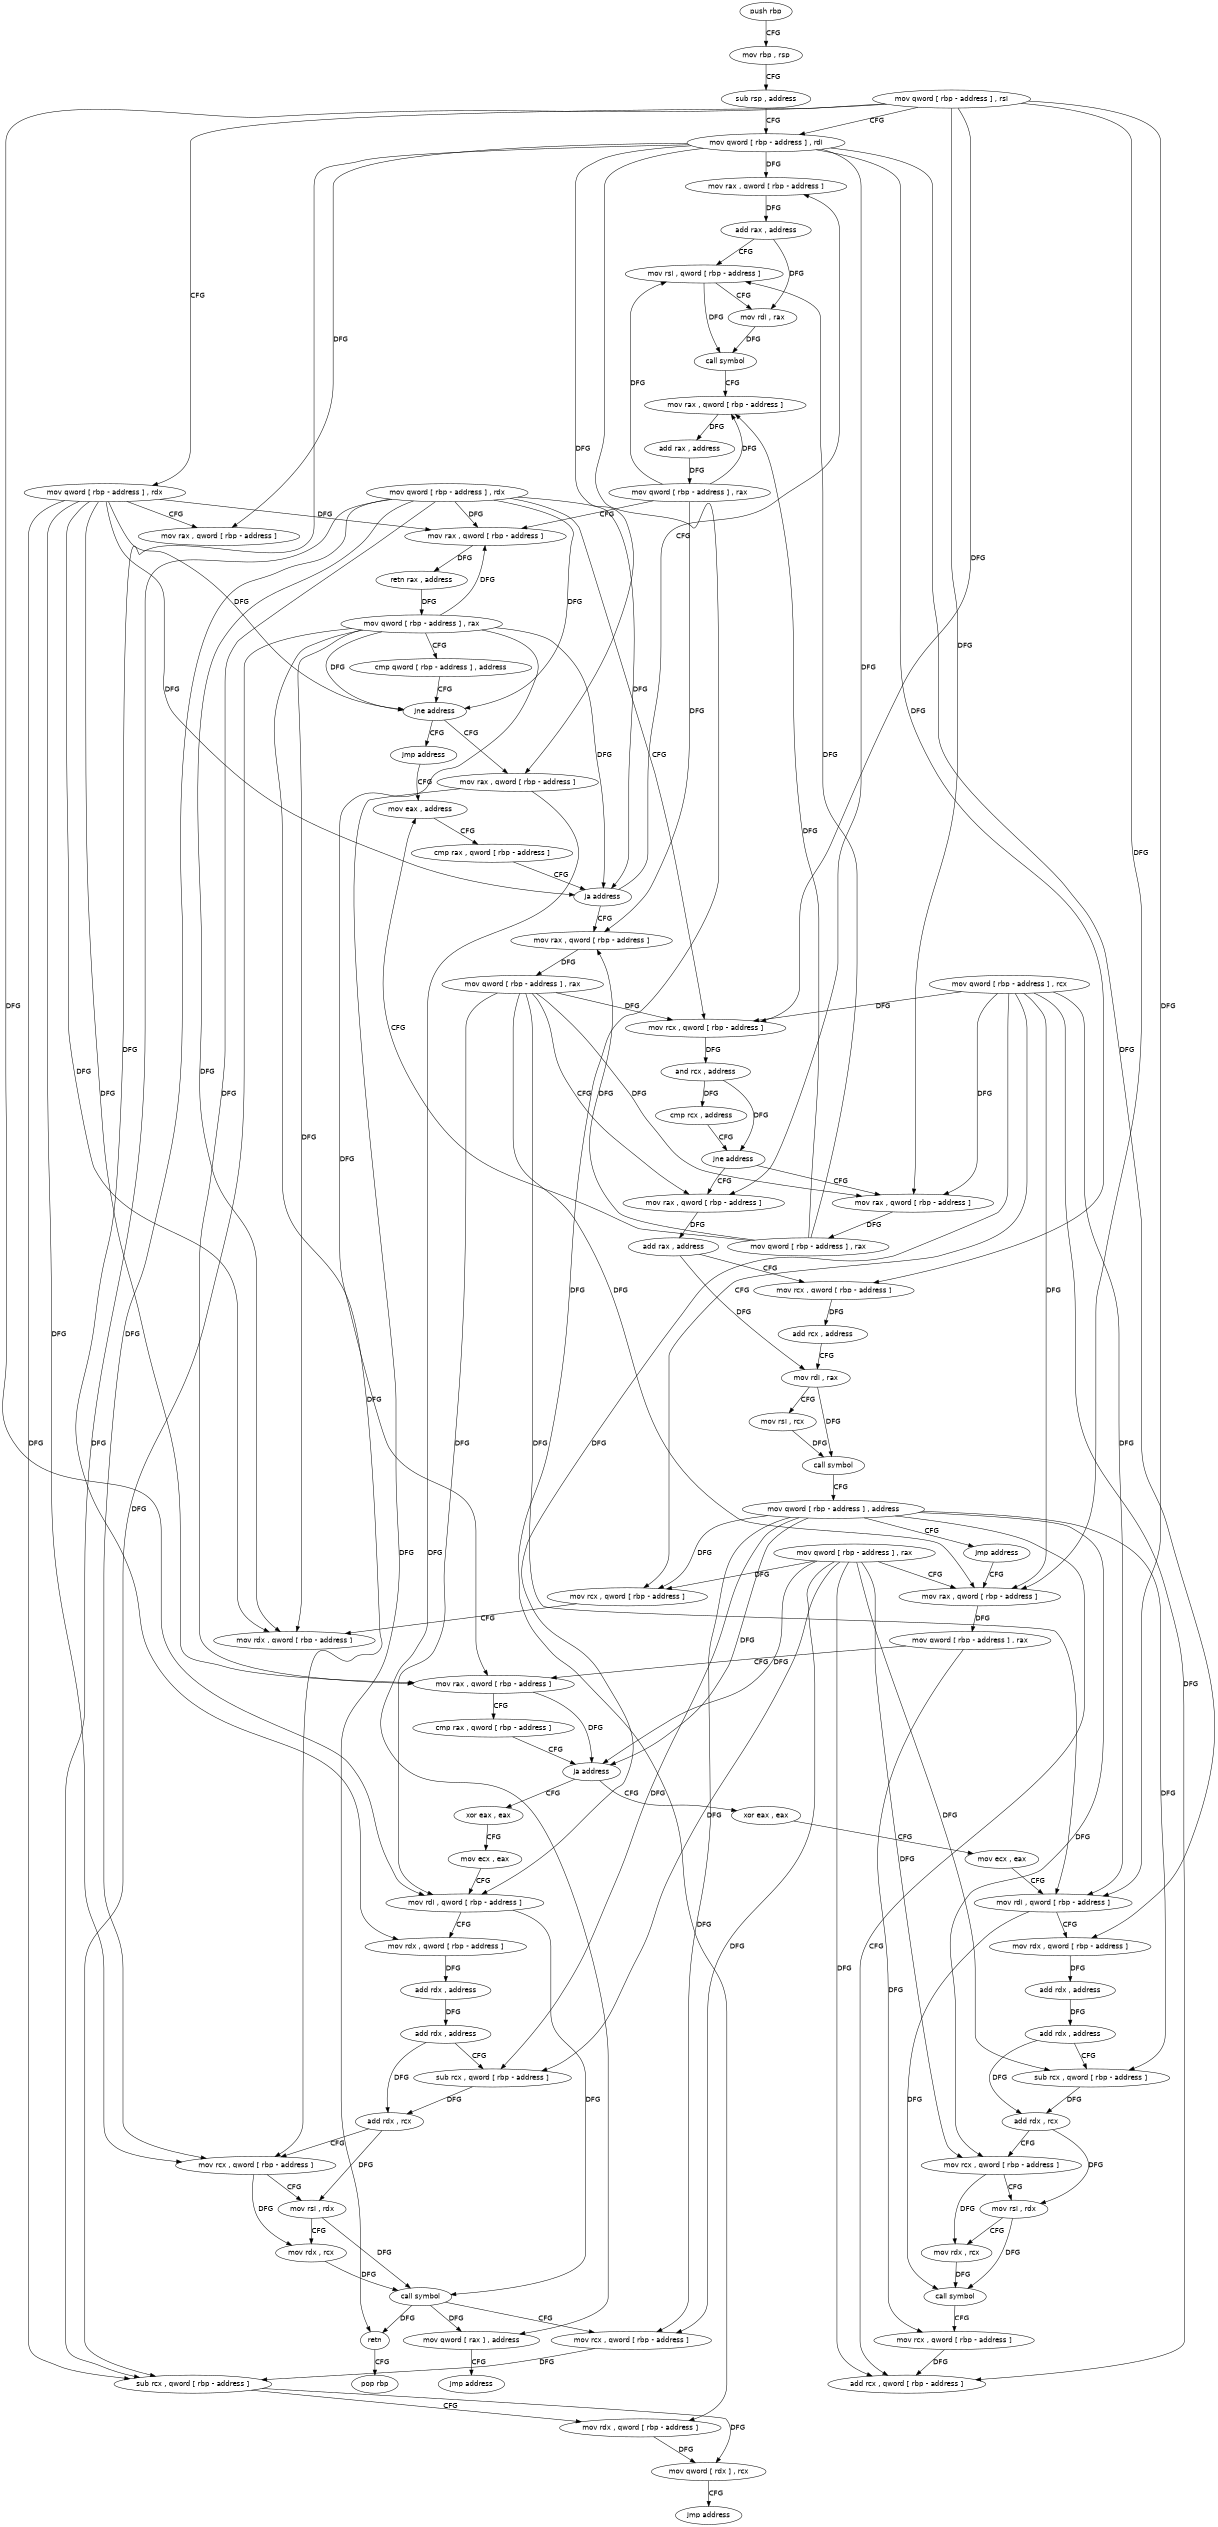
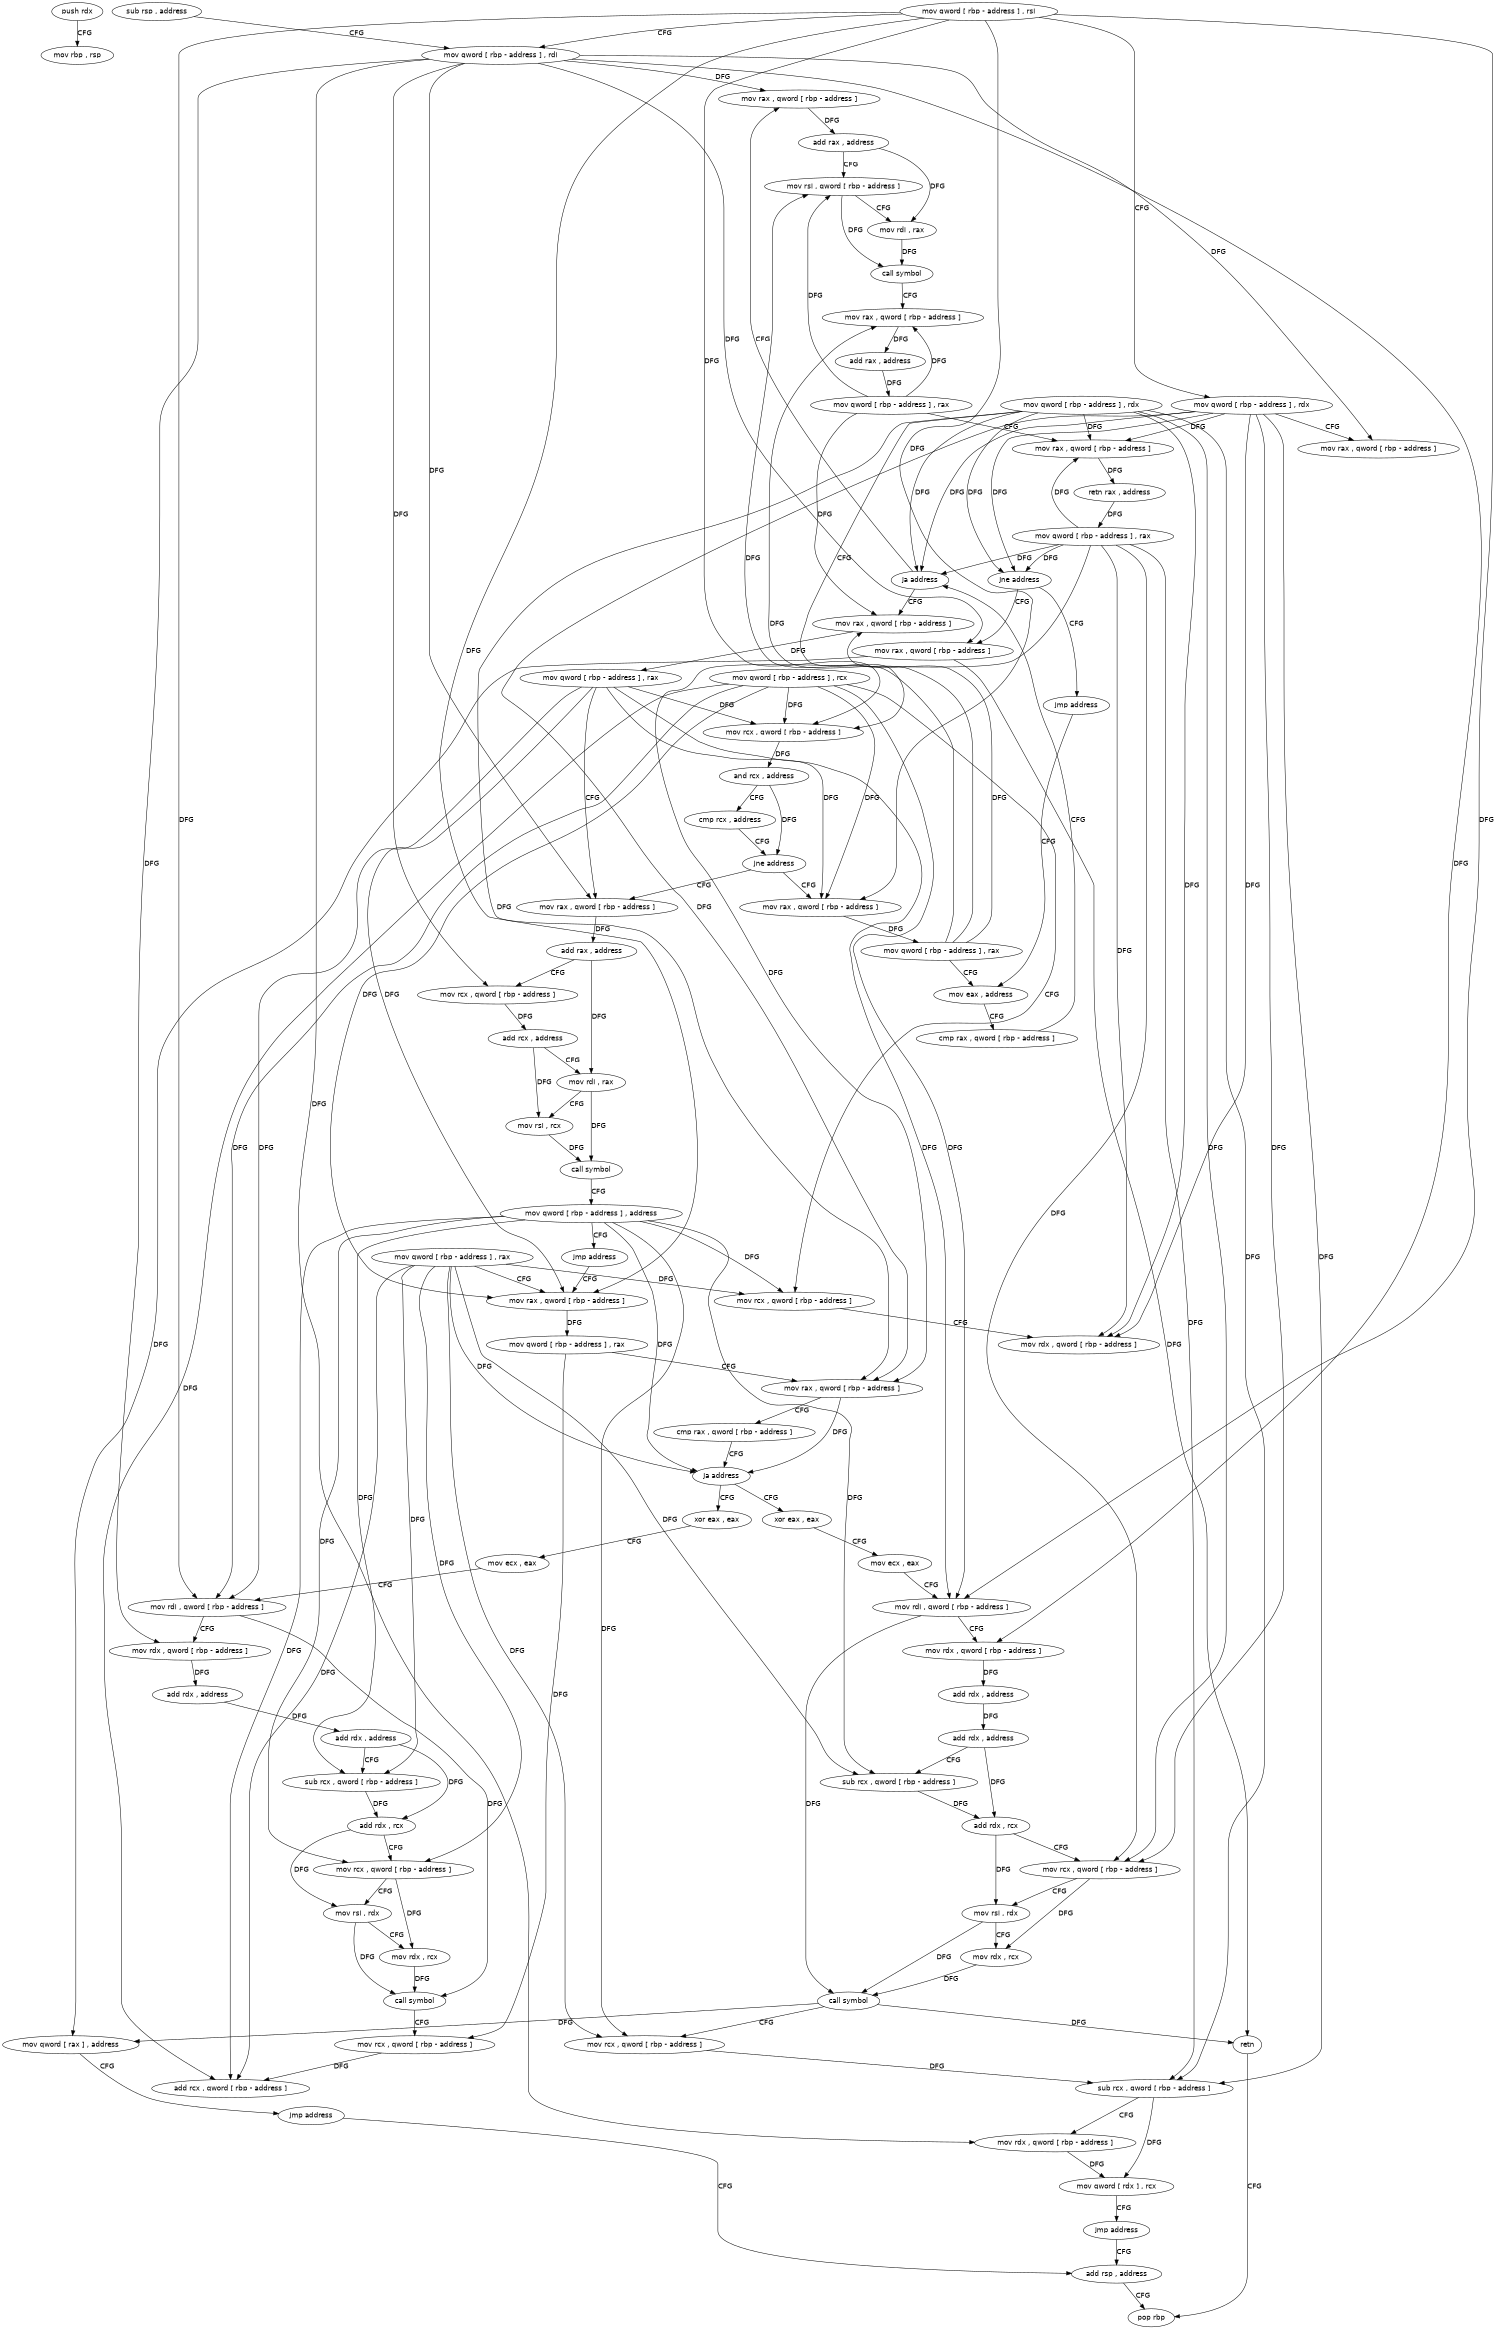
(766, 12) -> (77, 12)
(766, 75) -> none
(441, 668) -> none
none -> (536, 1080)
(711, 1094) -> (757, 798)
(876, 1947) -> (294, 1651)
none -> (1117, 2274)
